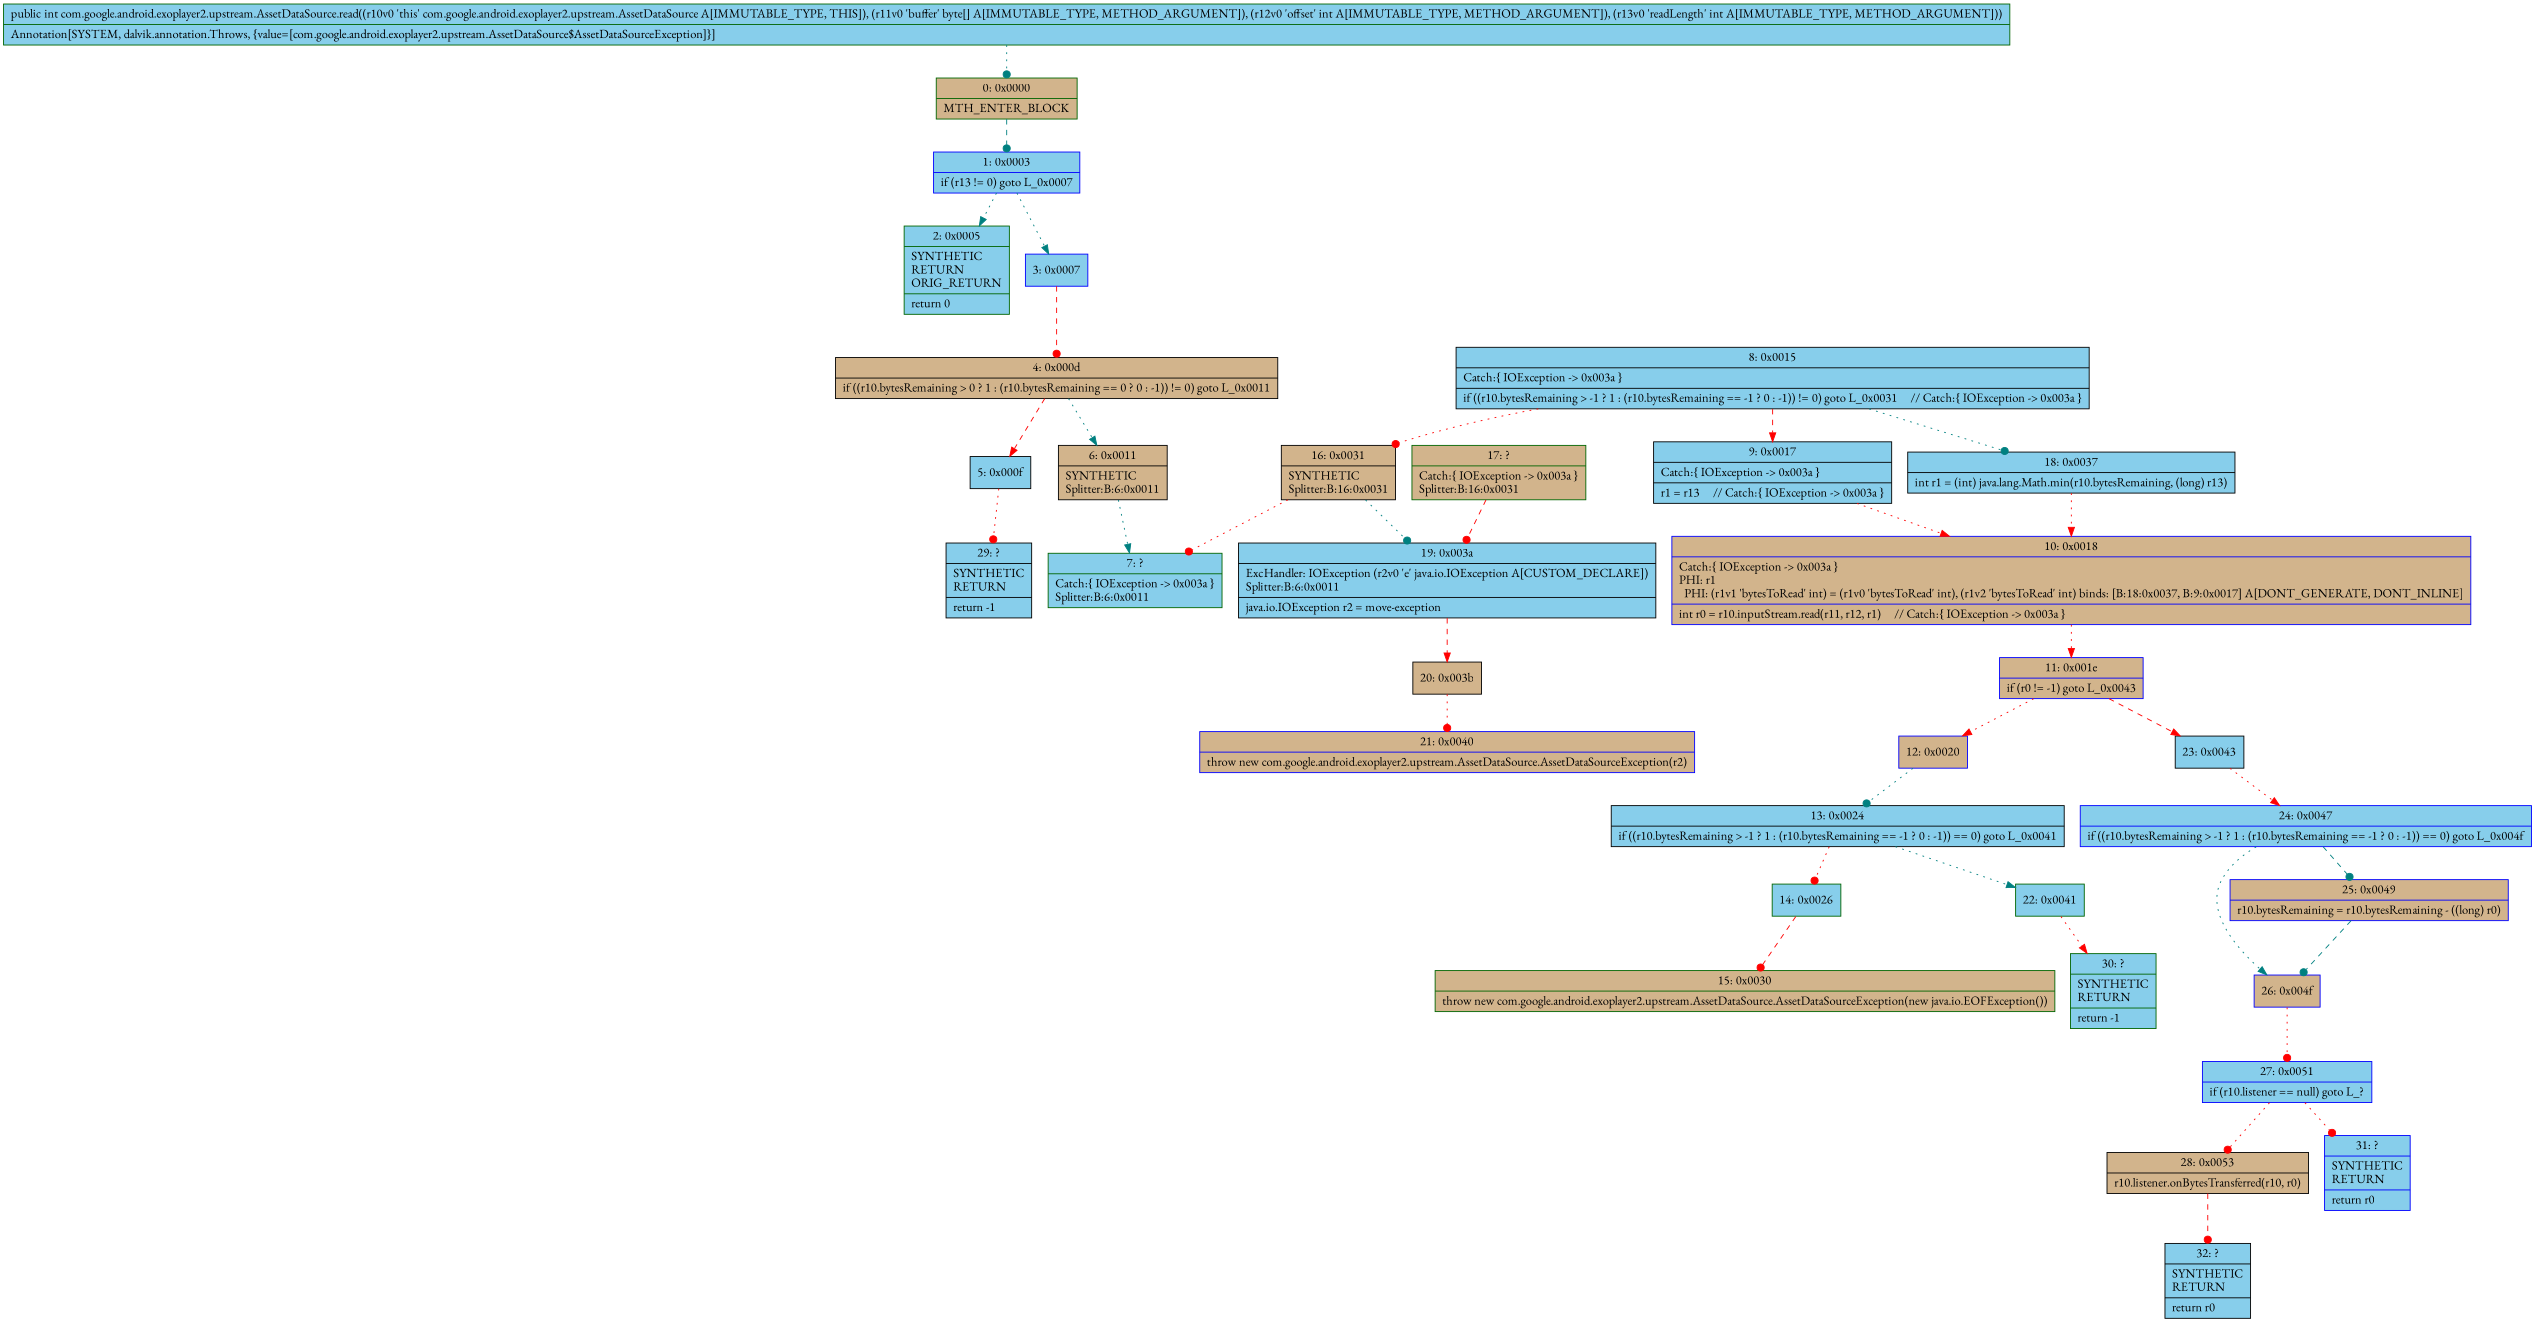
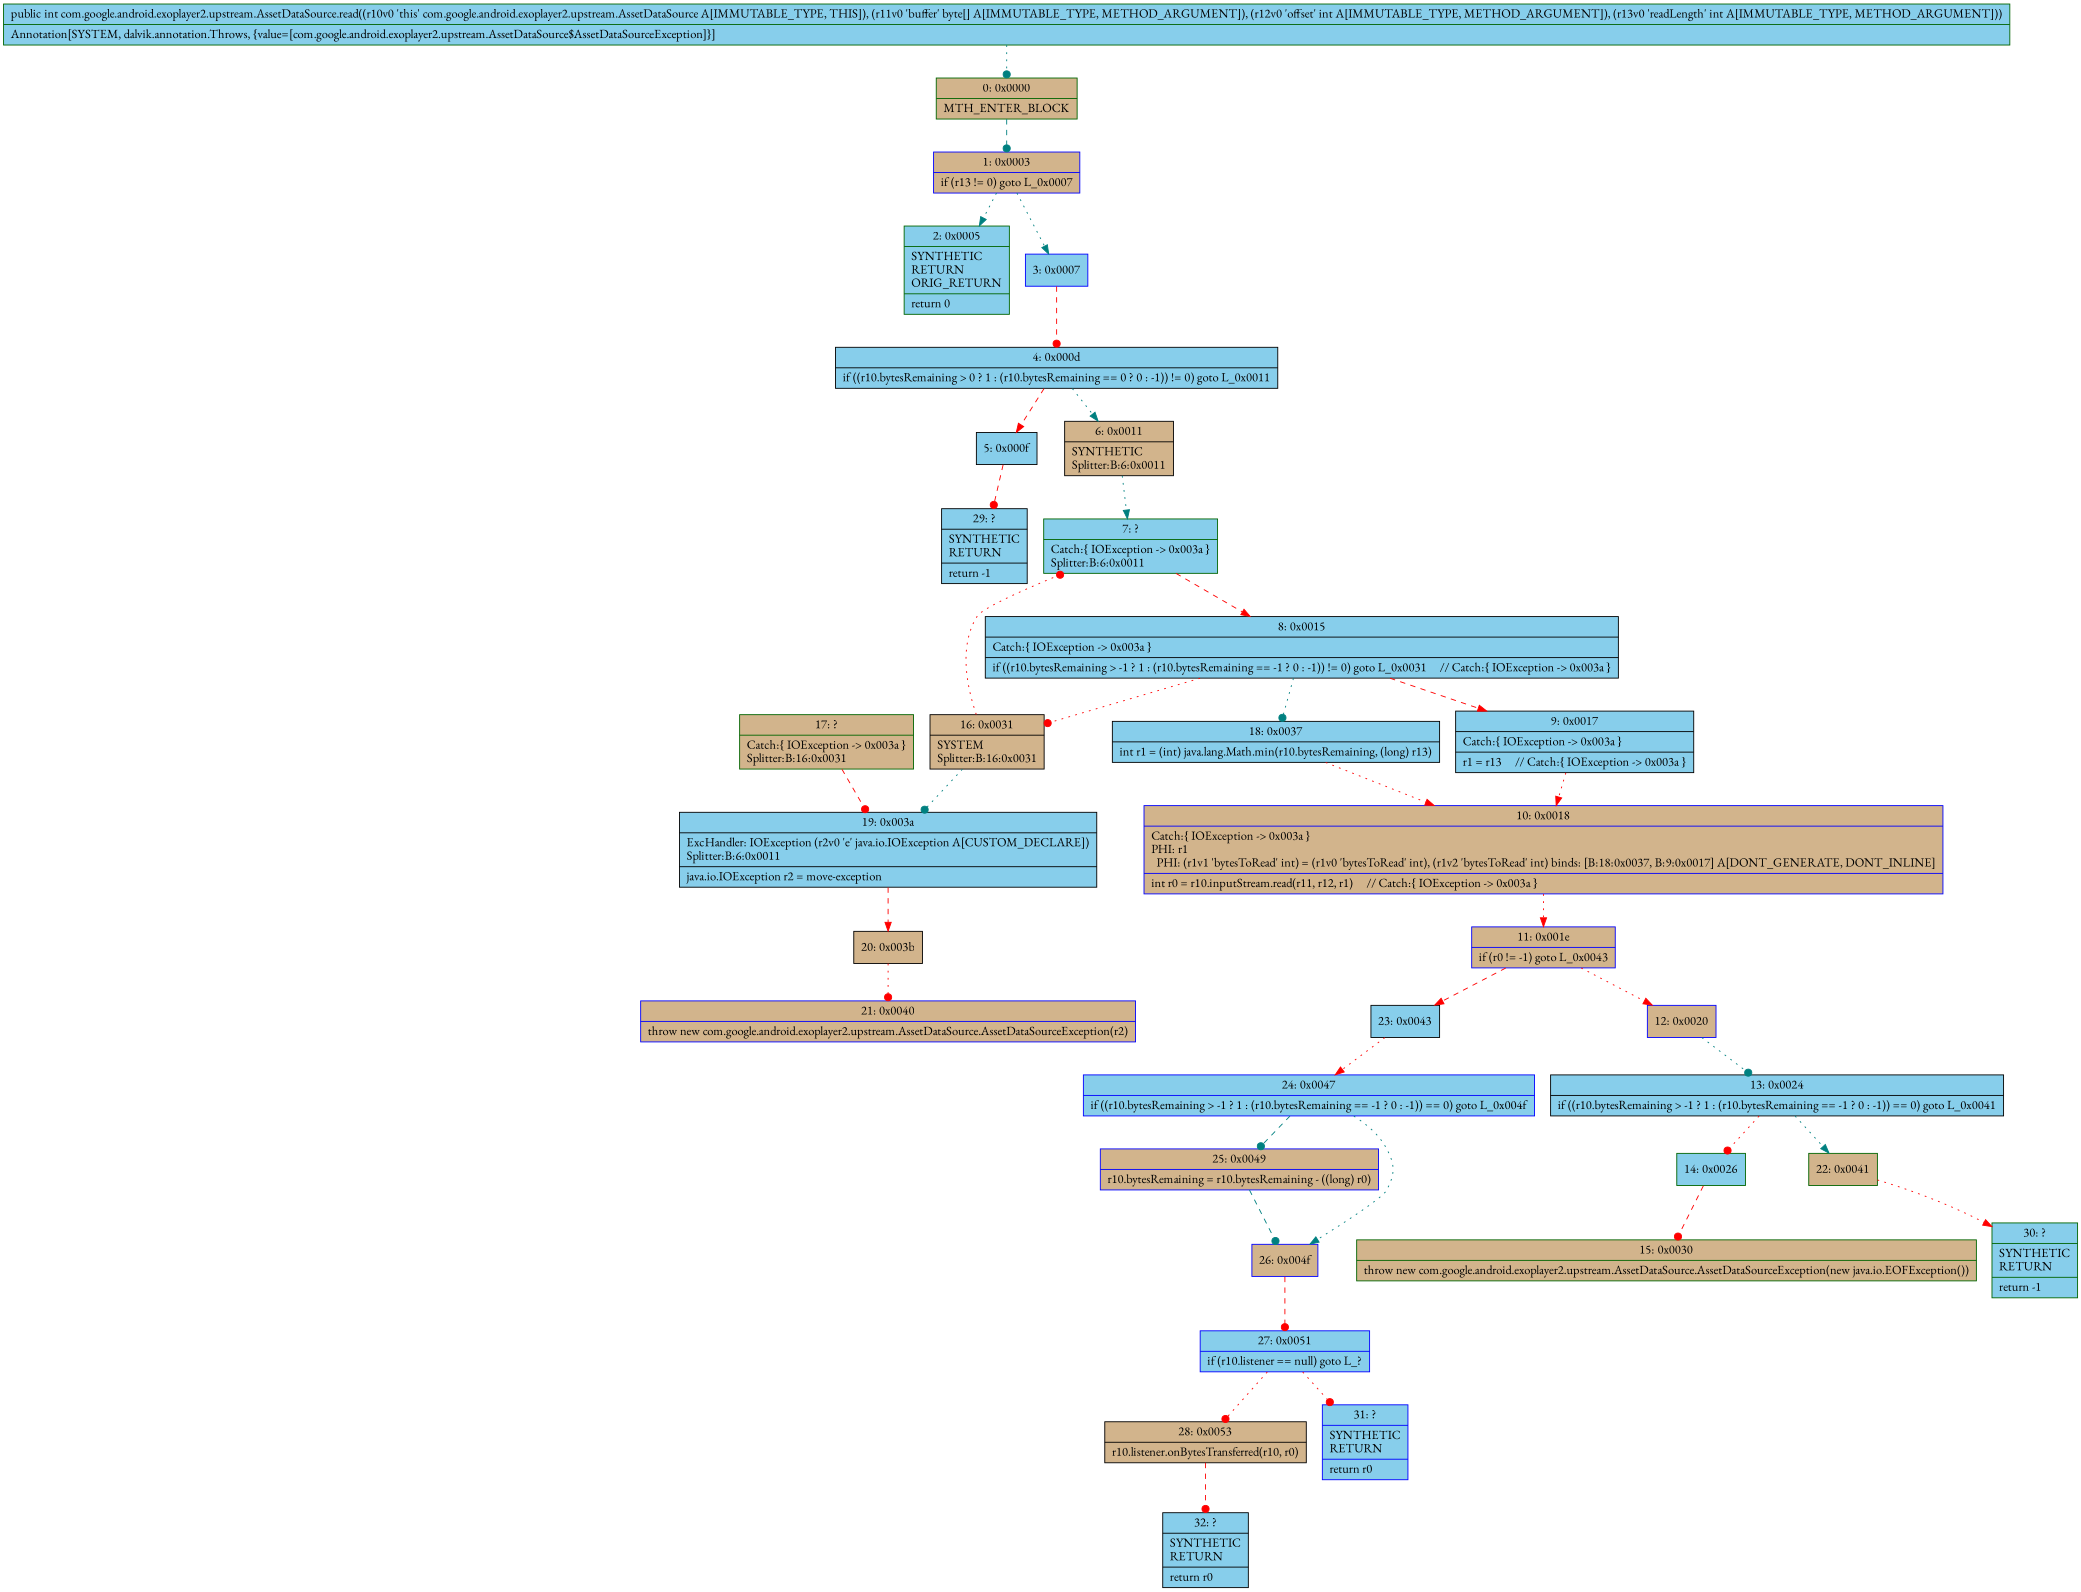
(1007, 173) -> (1007, 173)
(1057, 378) -> (1057, 368)
(1324, 476) -> (961, 745)
(996, 512) -> (999, 483)
none -> (1209, 593)
(2050, 900) -> (1843, 1169)
(2287, 1031) -> (1285, 1300)
